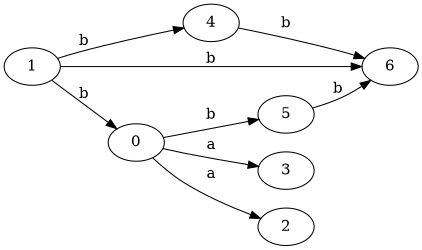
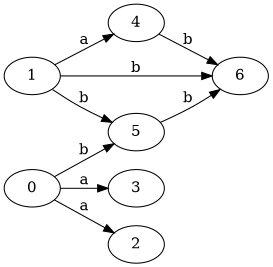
(84, 41) -> (84, 40)
(80, 101) -> (77, 105)
